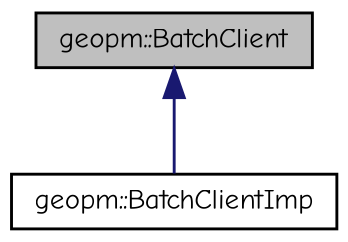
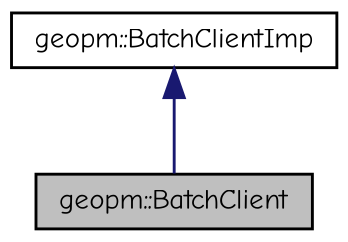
(174, 136) -> (174, 136)
